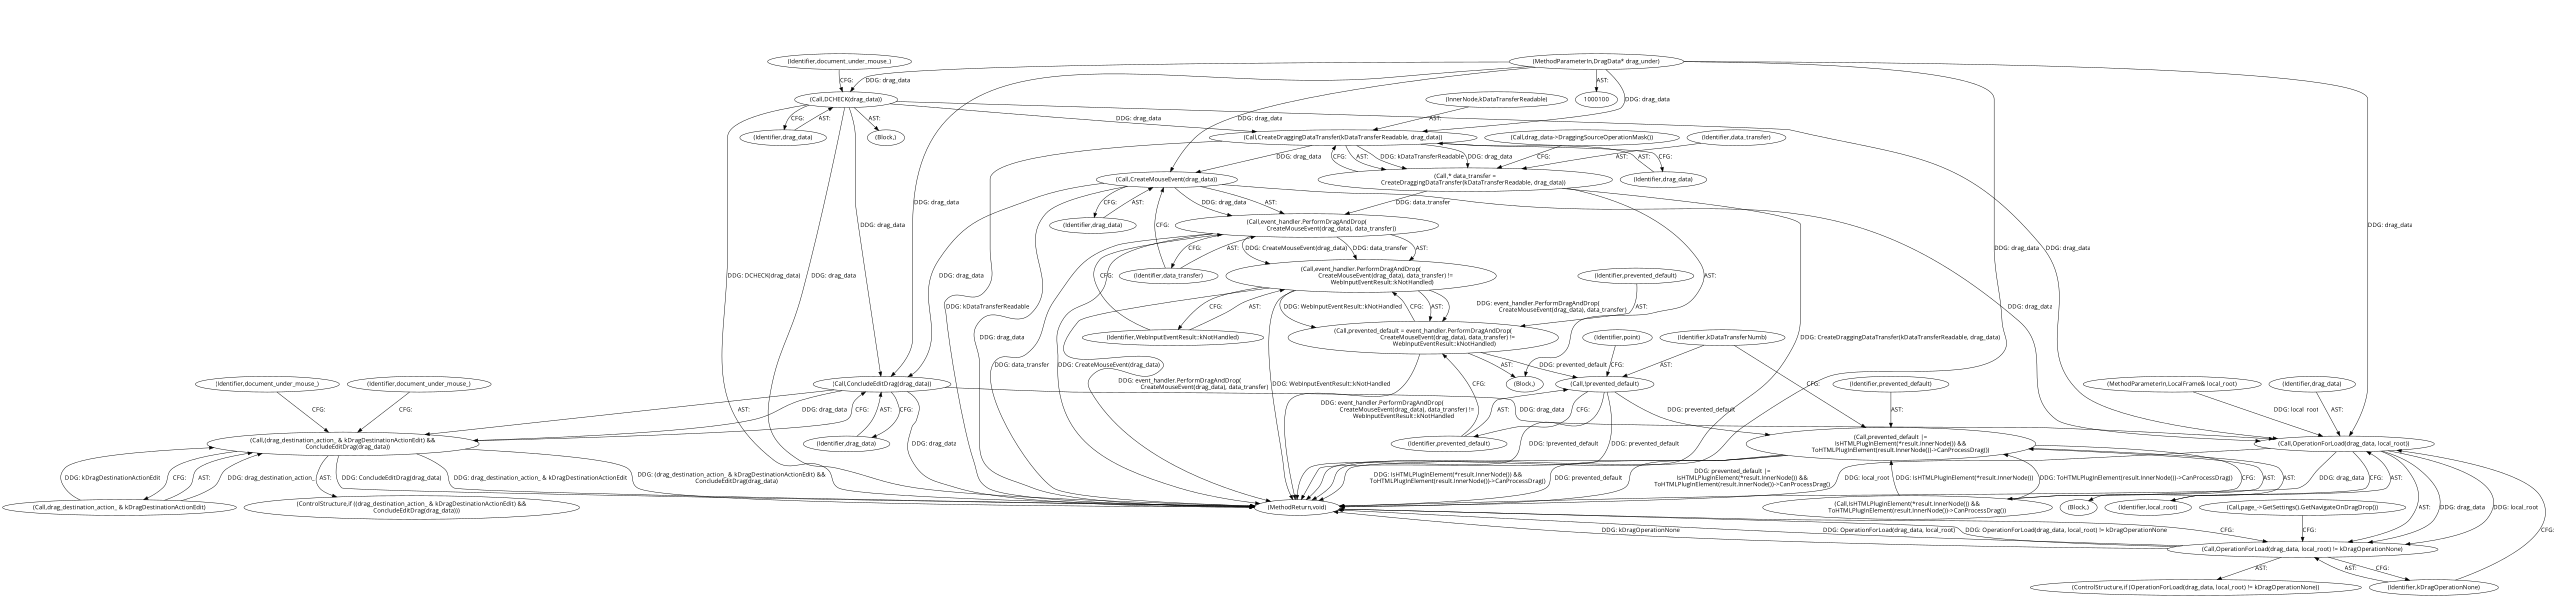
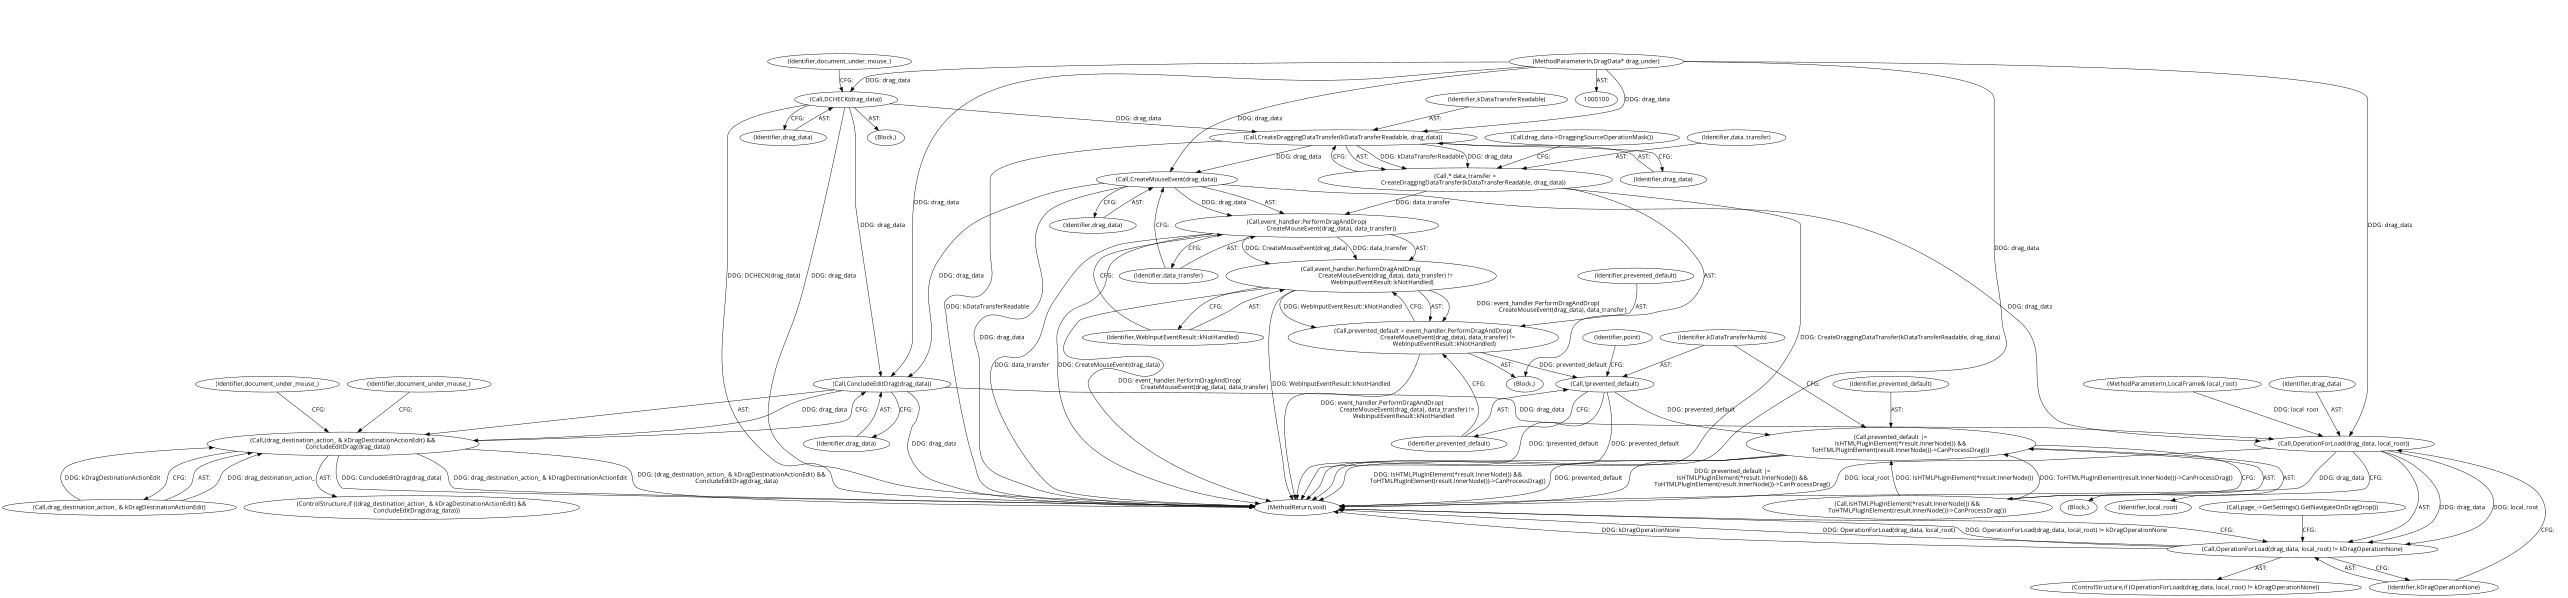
(1497, 100) -> (1497, 100)
(1664, 125) -> none
(2365, 491) -> none
